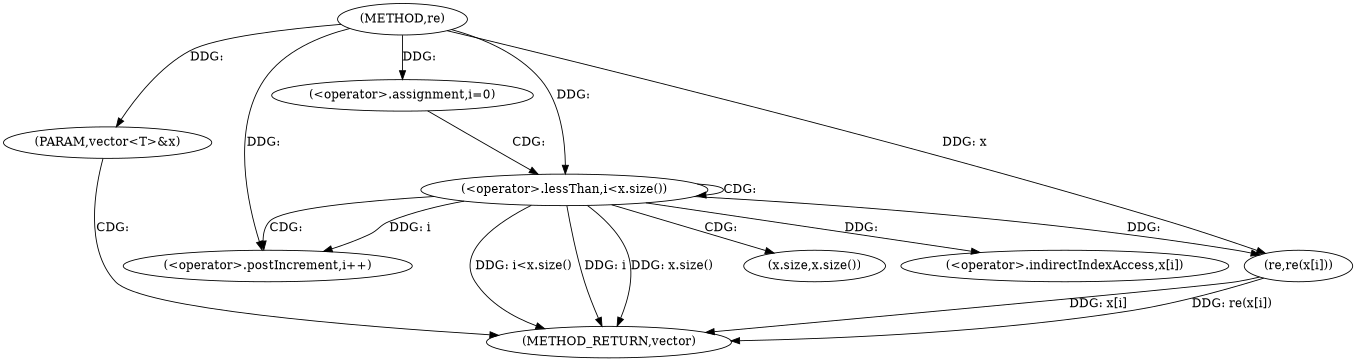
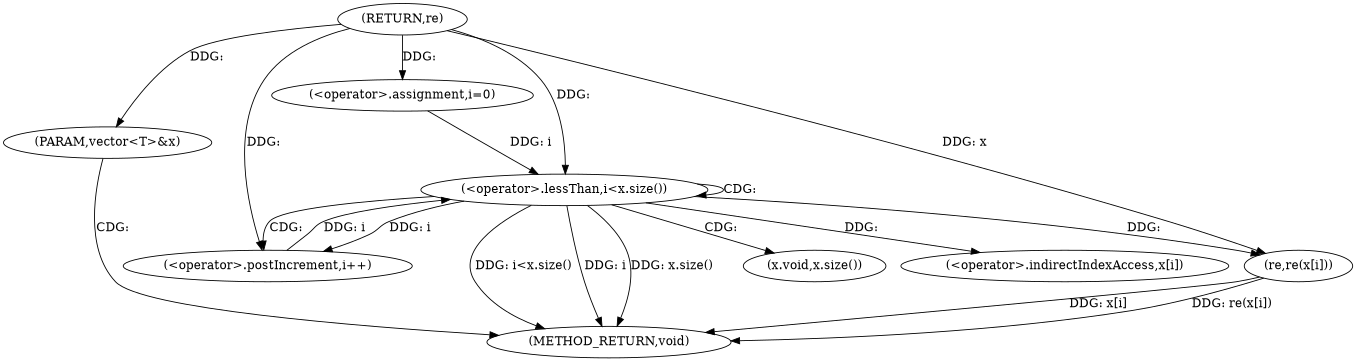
(402, 19) -> (402, 19)
(531, 143) -> (531, 143)
none -> (359, 212)
(815, 266) -> (815, 266)
(609, 342) -> (609, 342)
